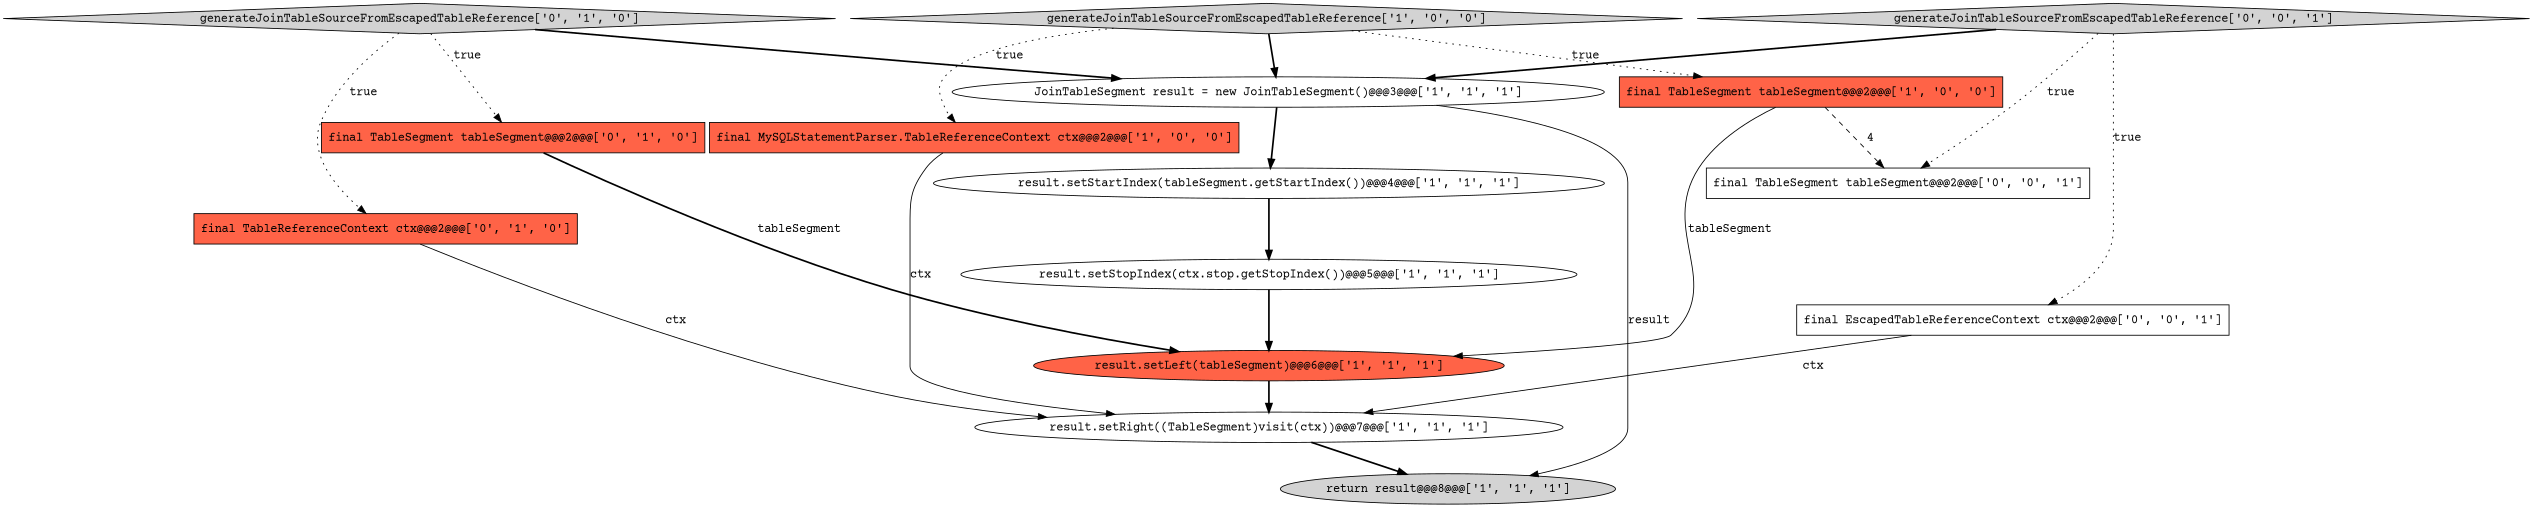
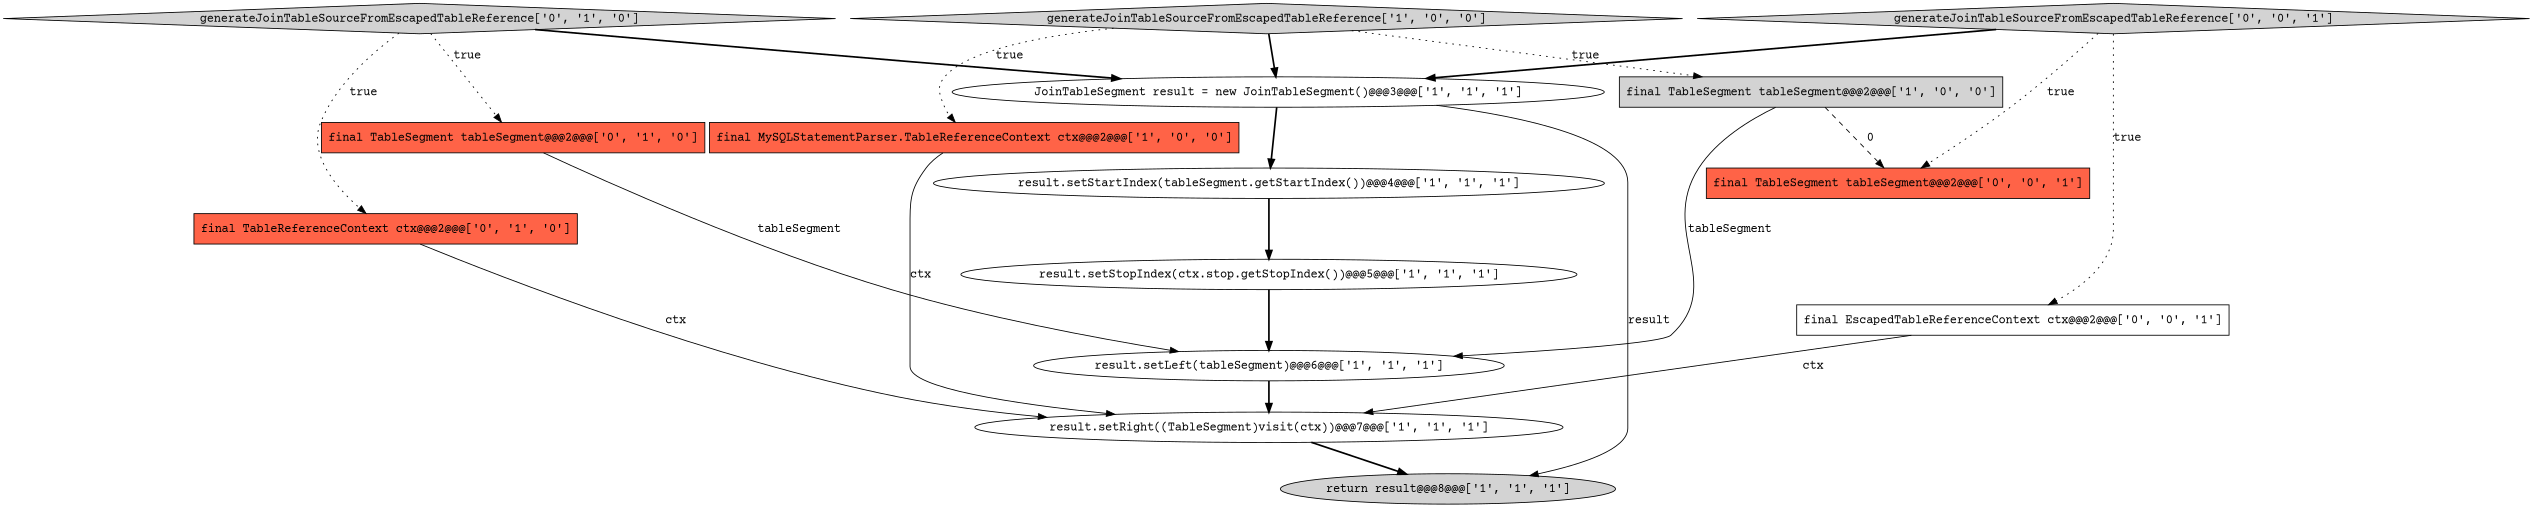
(1811, 92) -> (1811, 92)
(1871, 138) -> (1871, 138)
(1898, 183) -> (1898, 183)
(849, 276) -> (849, 276)
(1269, 366) -> (1269, 366)
